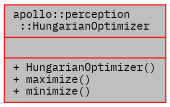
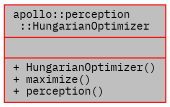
(53, 92) -> (59, 92)
